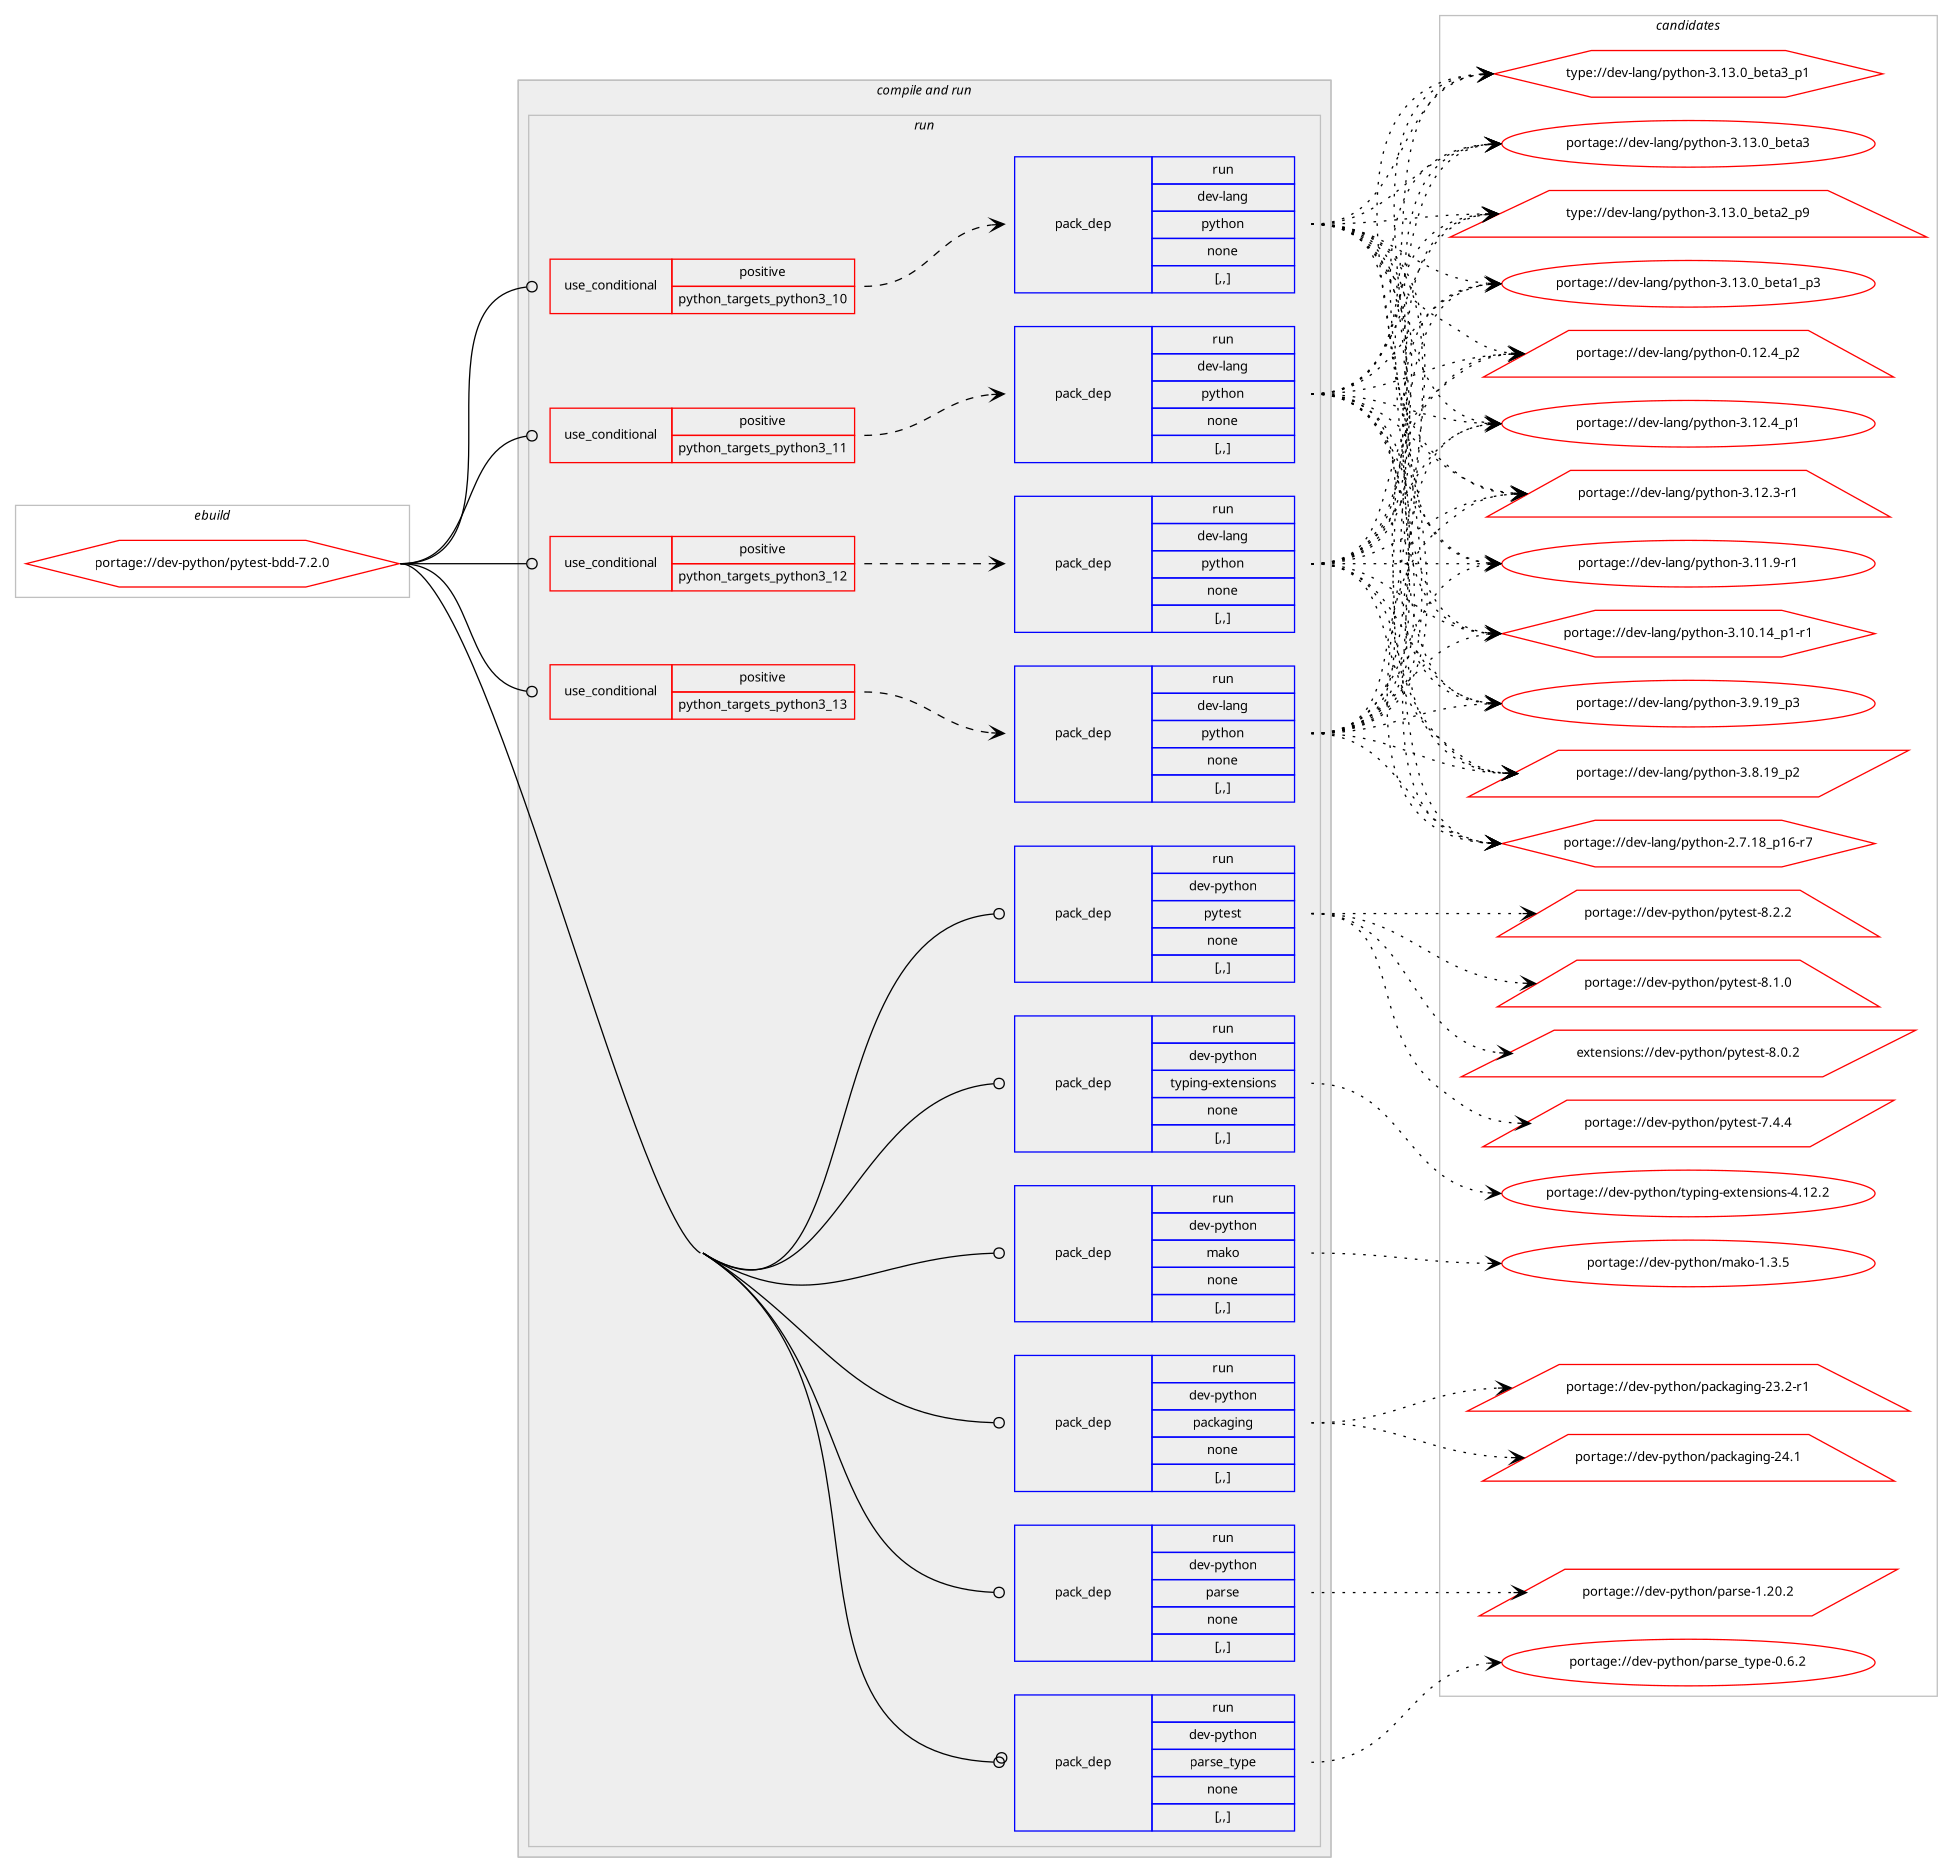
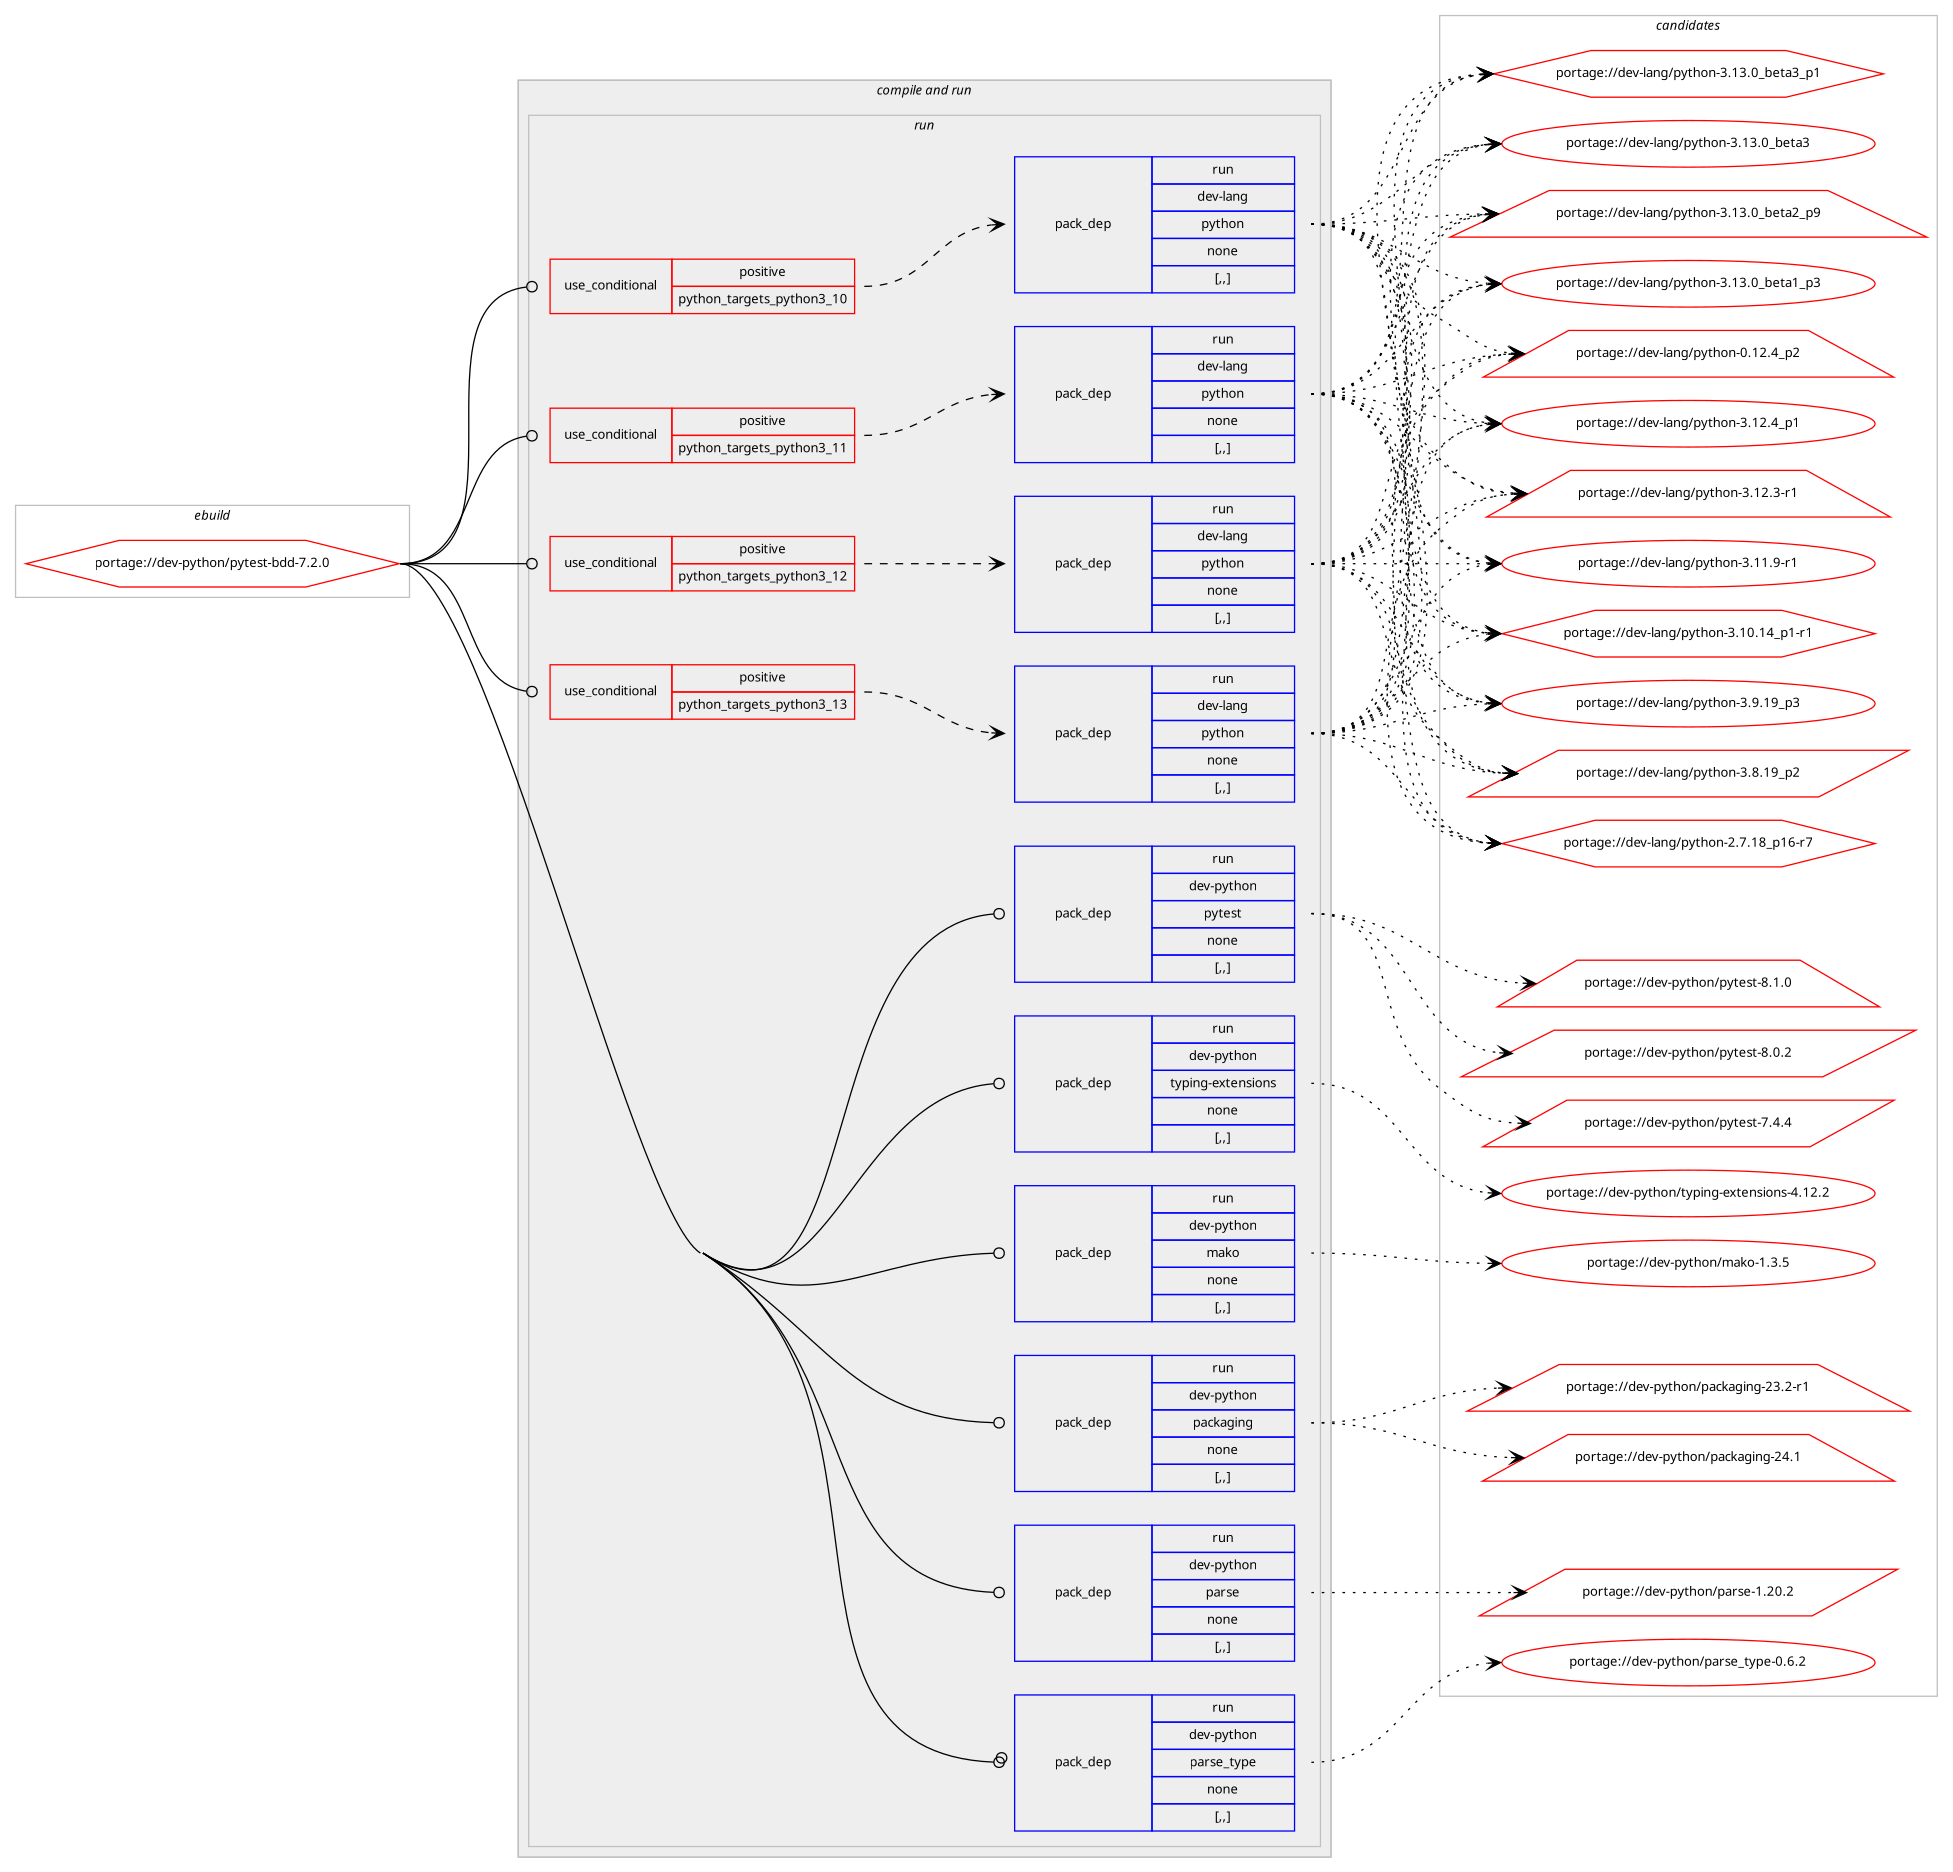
(1688, 74) -> (1688, 74)
(1688, 214) -> (1688, 214)
(1688, 914) -> none
(1688, 1054) -> (1688, 1054)
